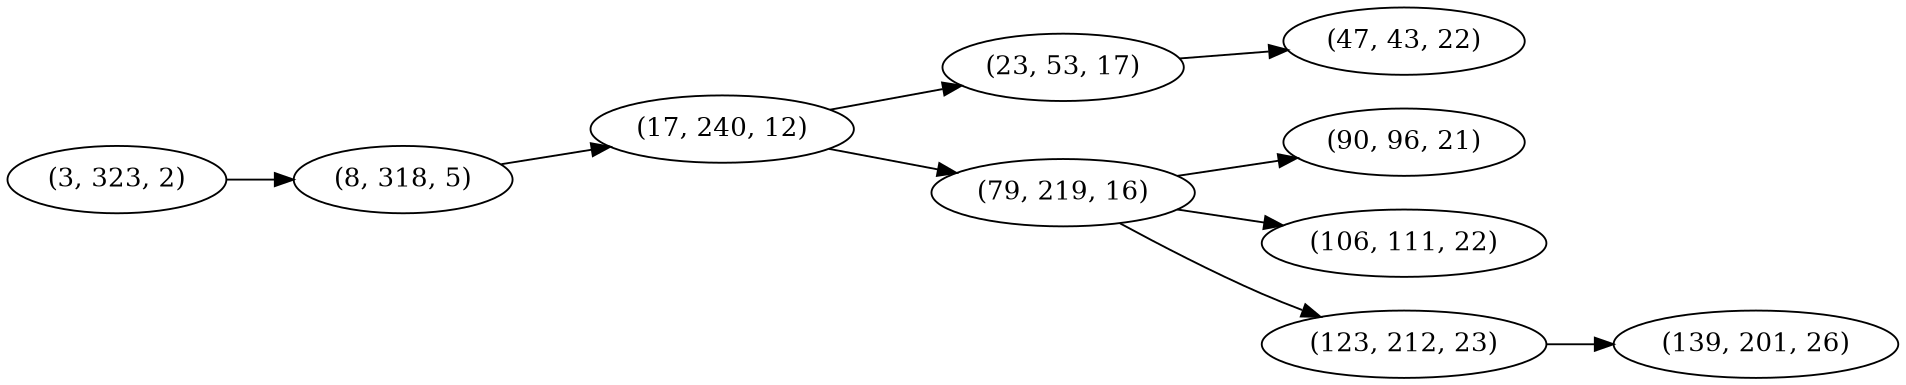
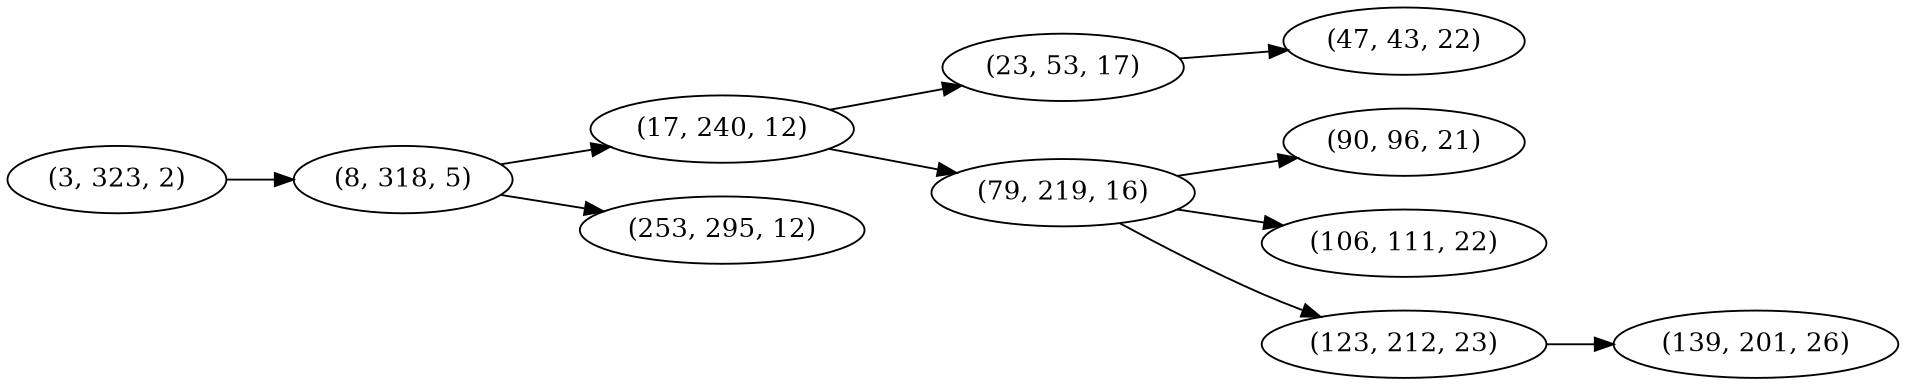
none -> (722, 230)
